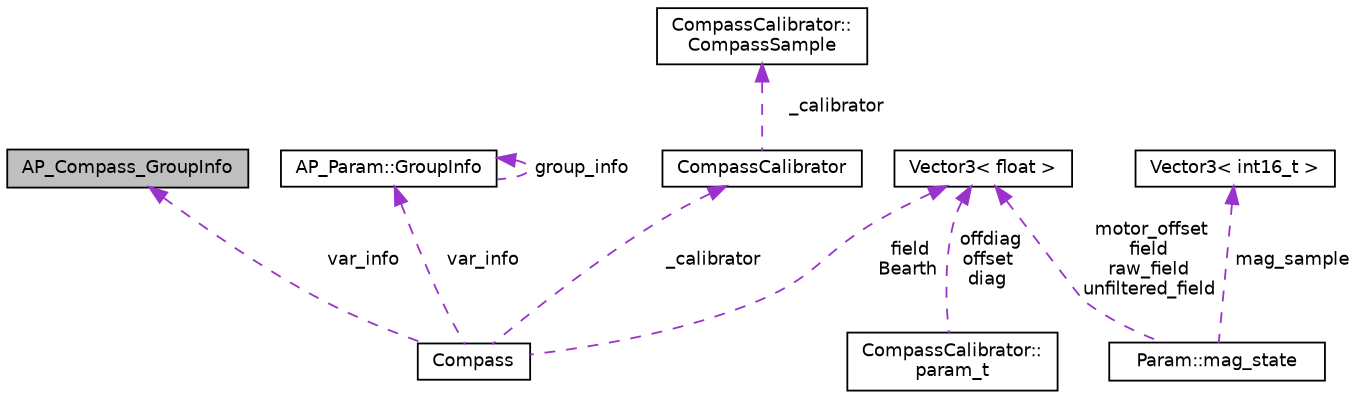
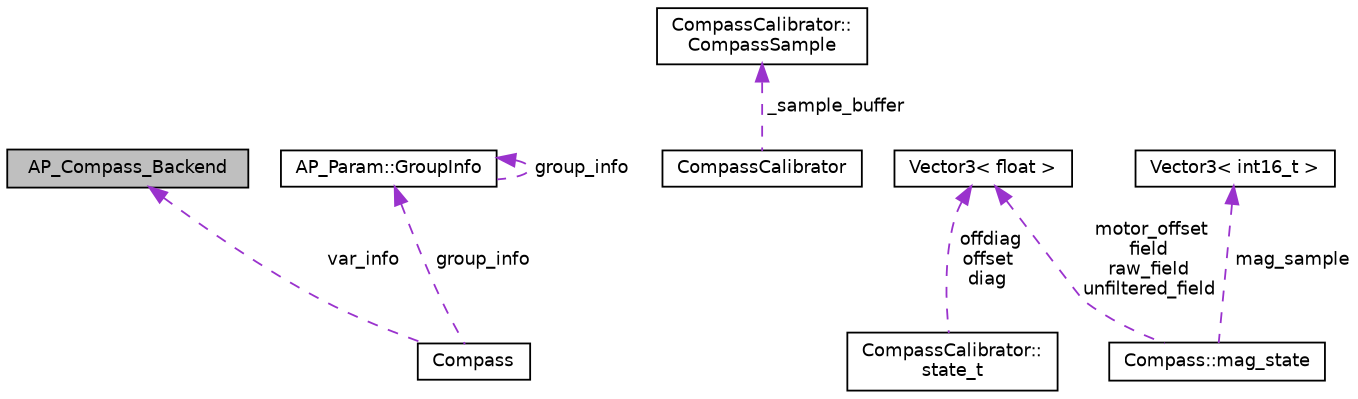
(834, 107) -> (834, 107)
(128, 169) -> (128, 169)
(480, 260) -> (480, 260)
(597, 263) -> none
(744, 306) -> none
(952, 362) -> (952, 362)
(1217, 362) -> (1217, 362)
